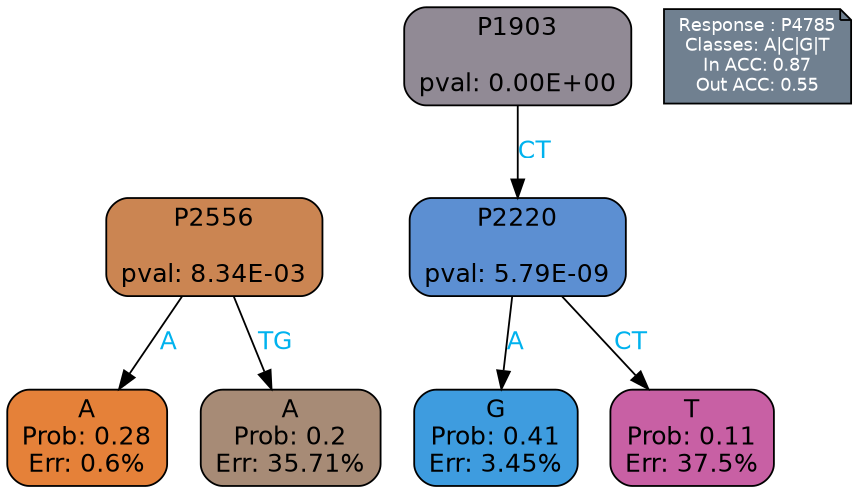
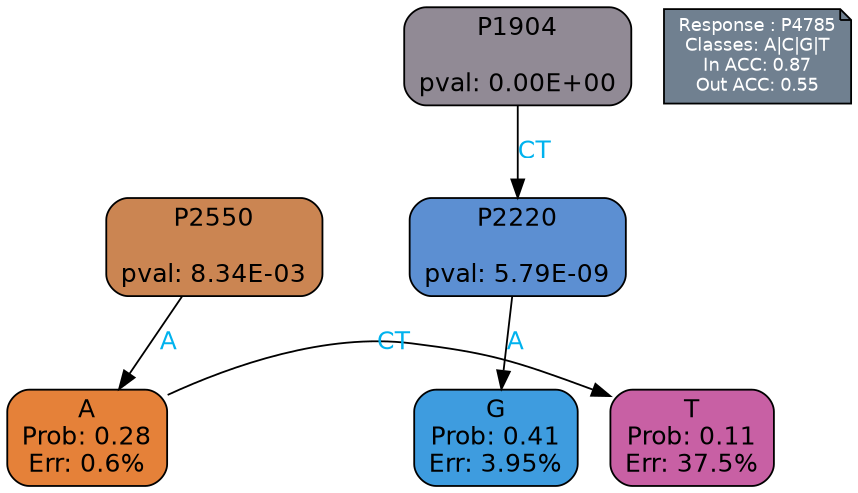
(518, 56) -> (518, 56)
(214, 247) -> (214, 247)
(599, 336) -> (379, 341)
(291, 438) -> none
(496, 438) -> (496, 438)
